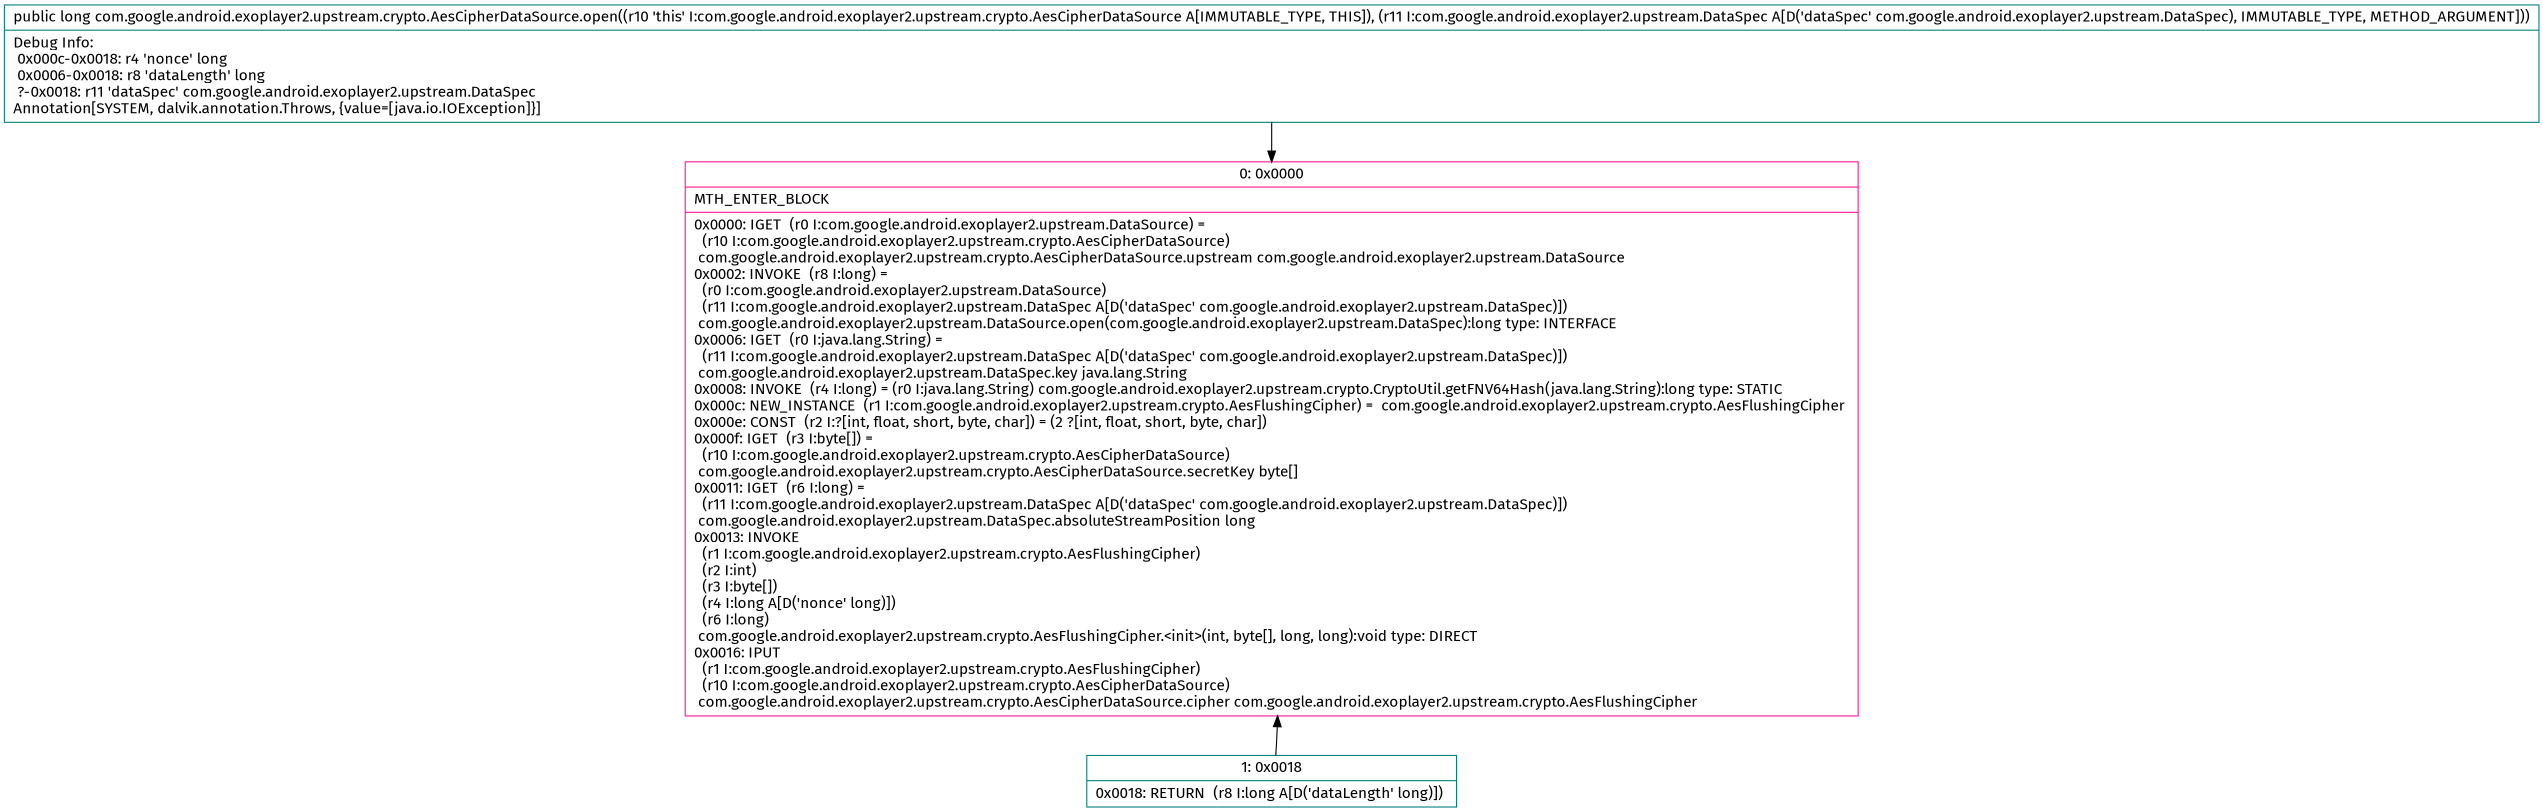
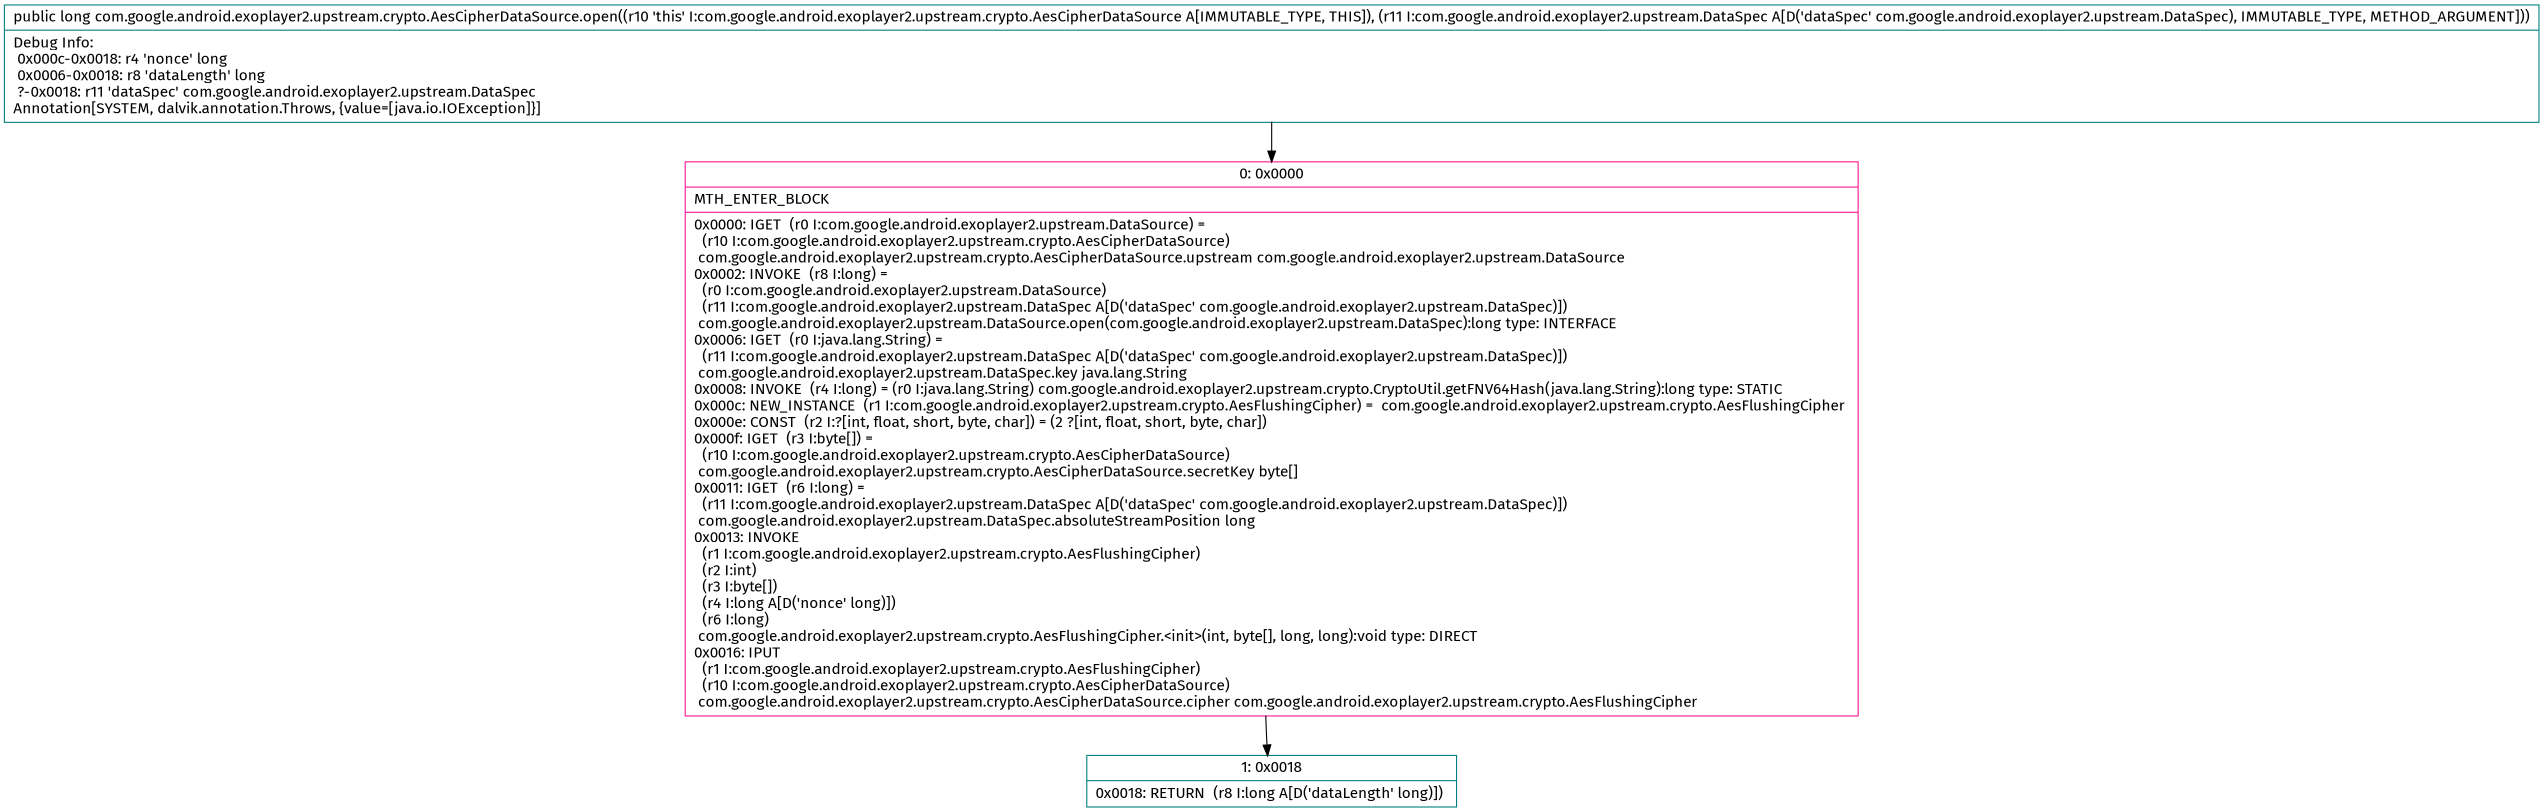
(1277, 741) -> (1266, 730)
